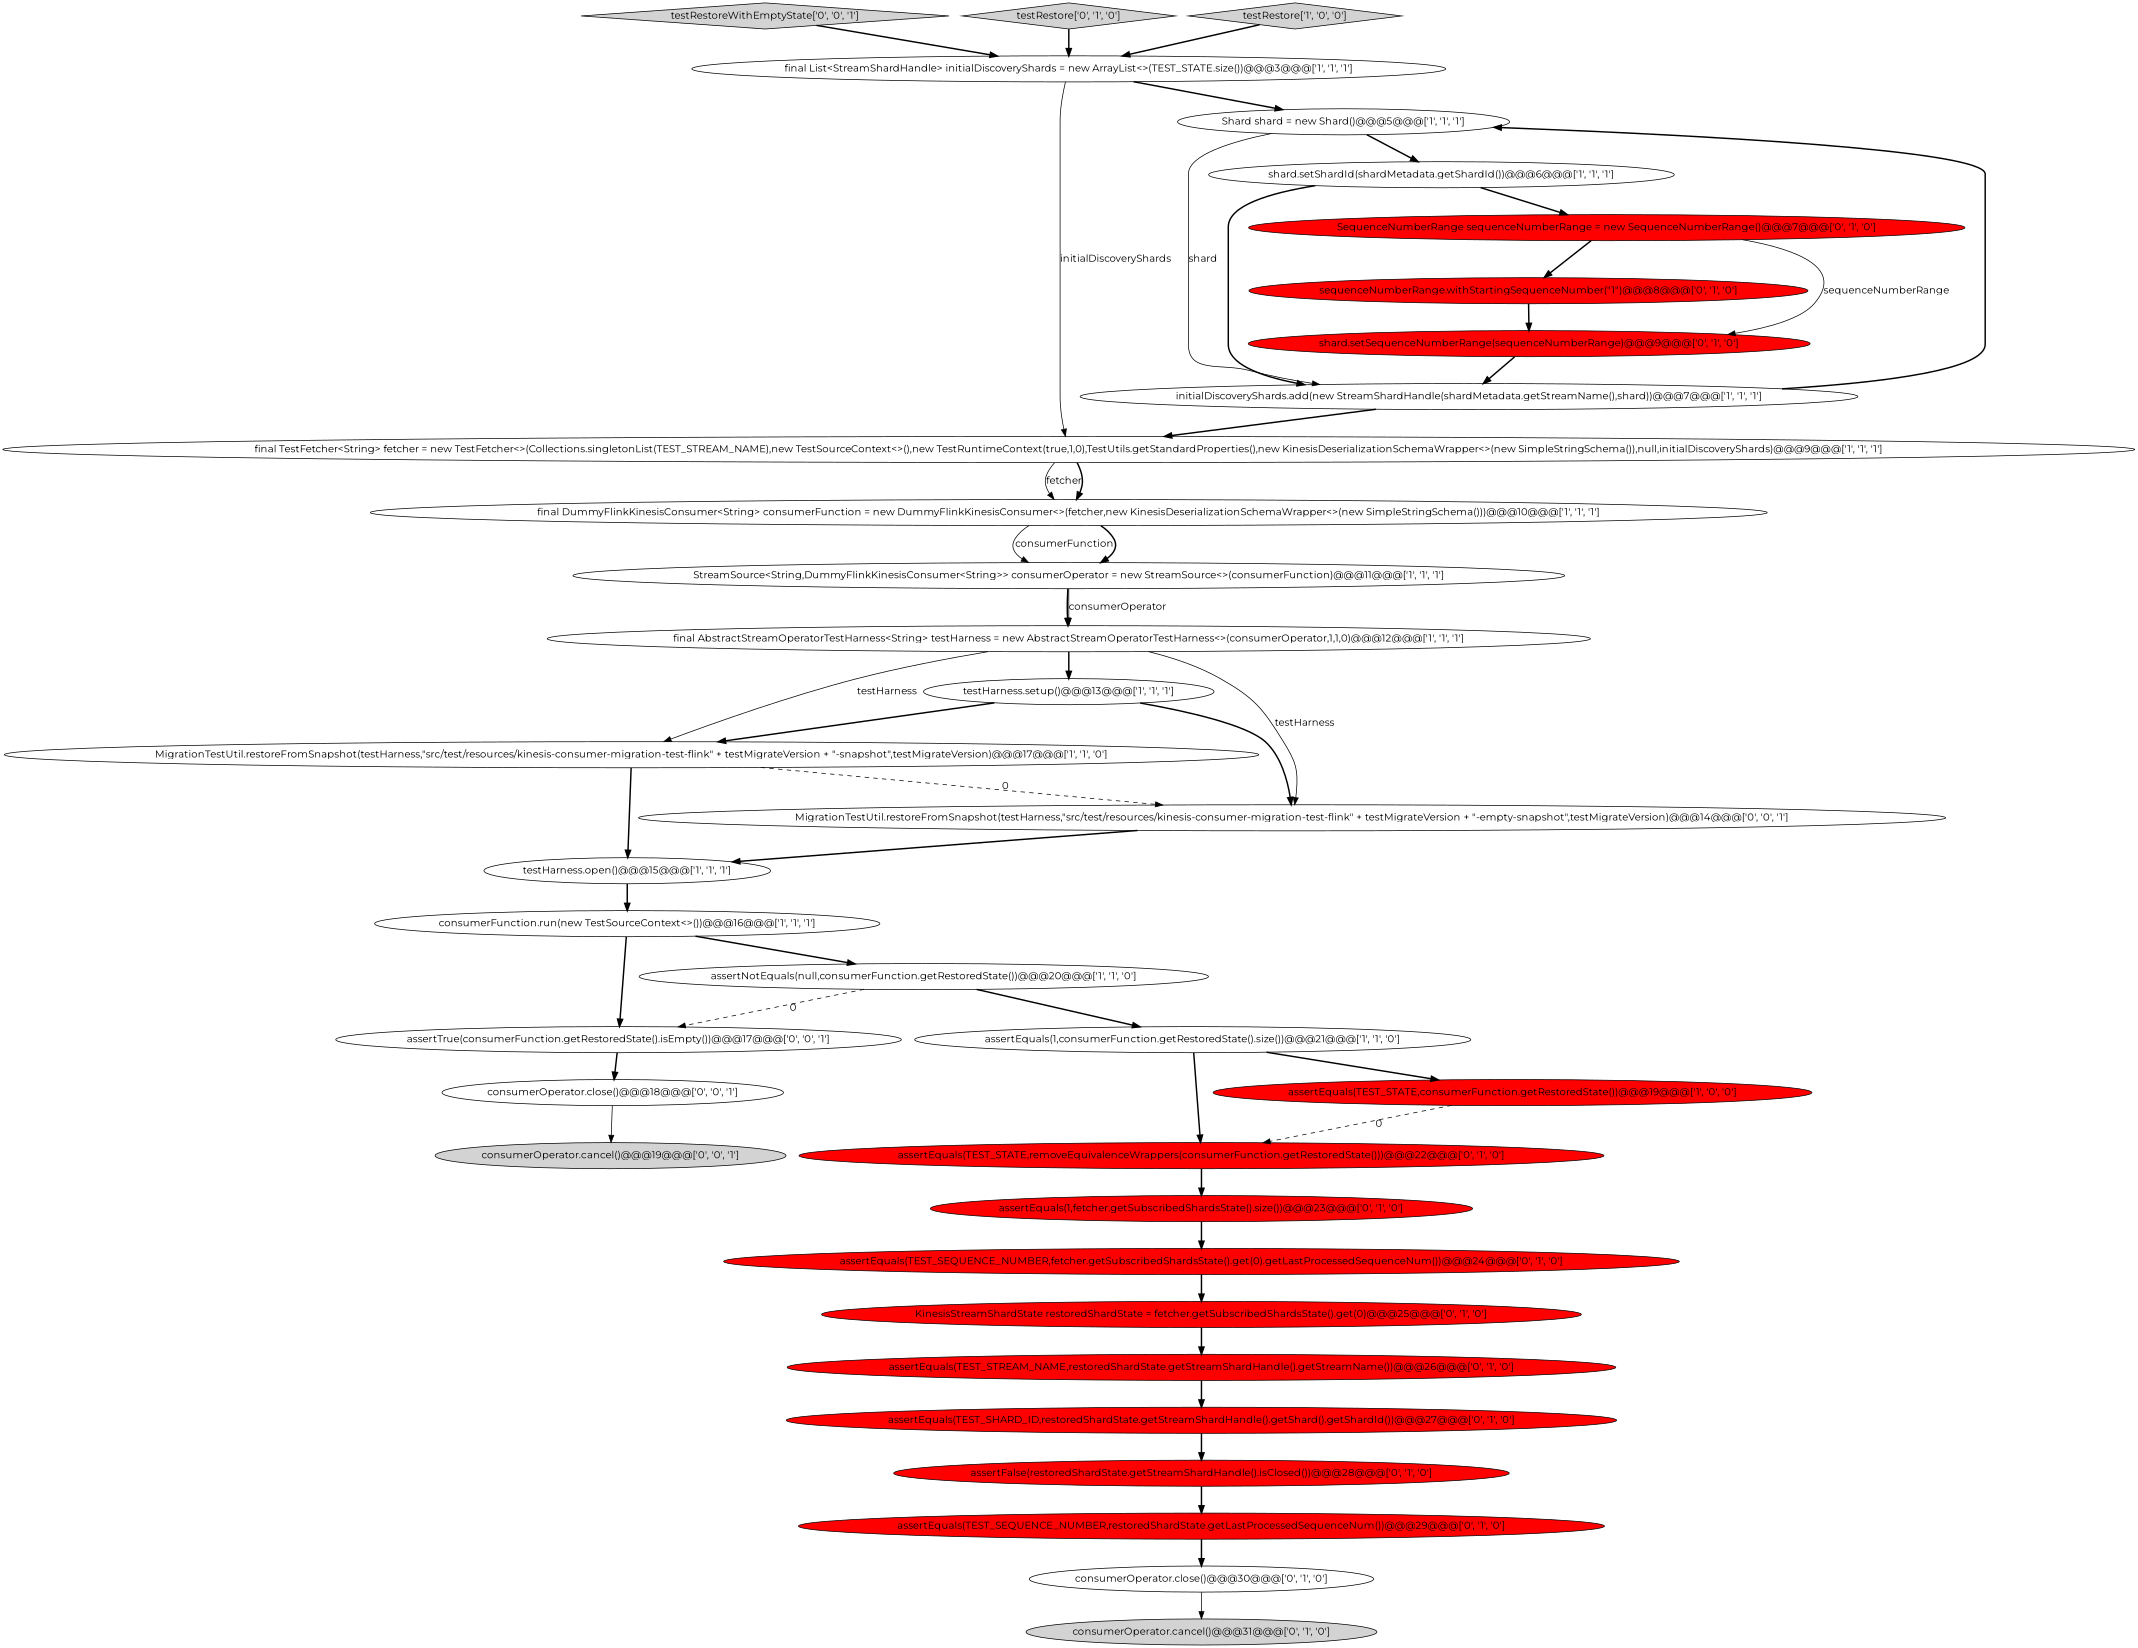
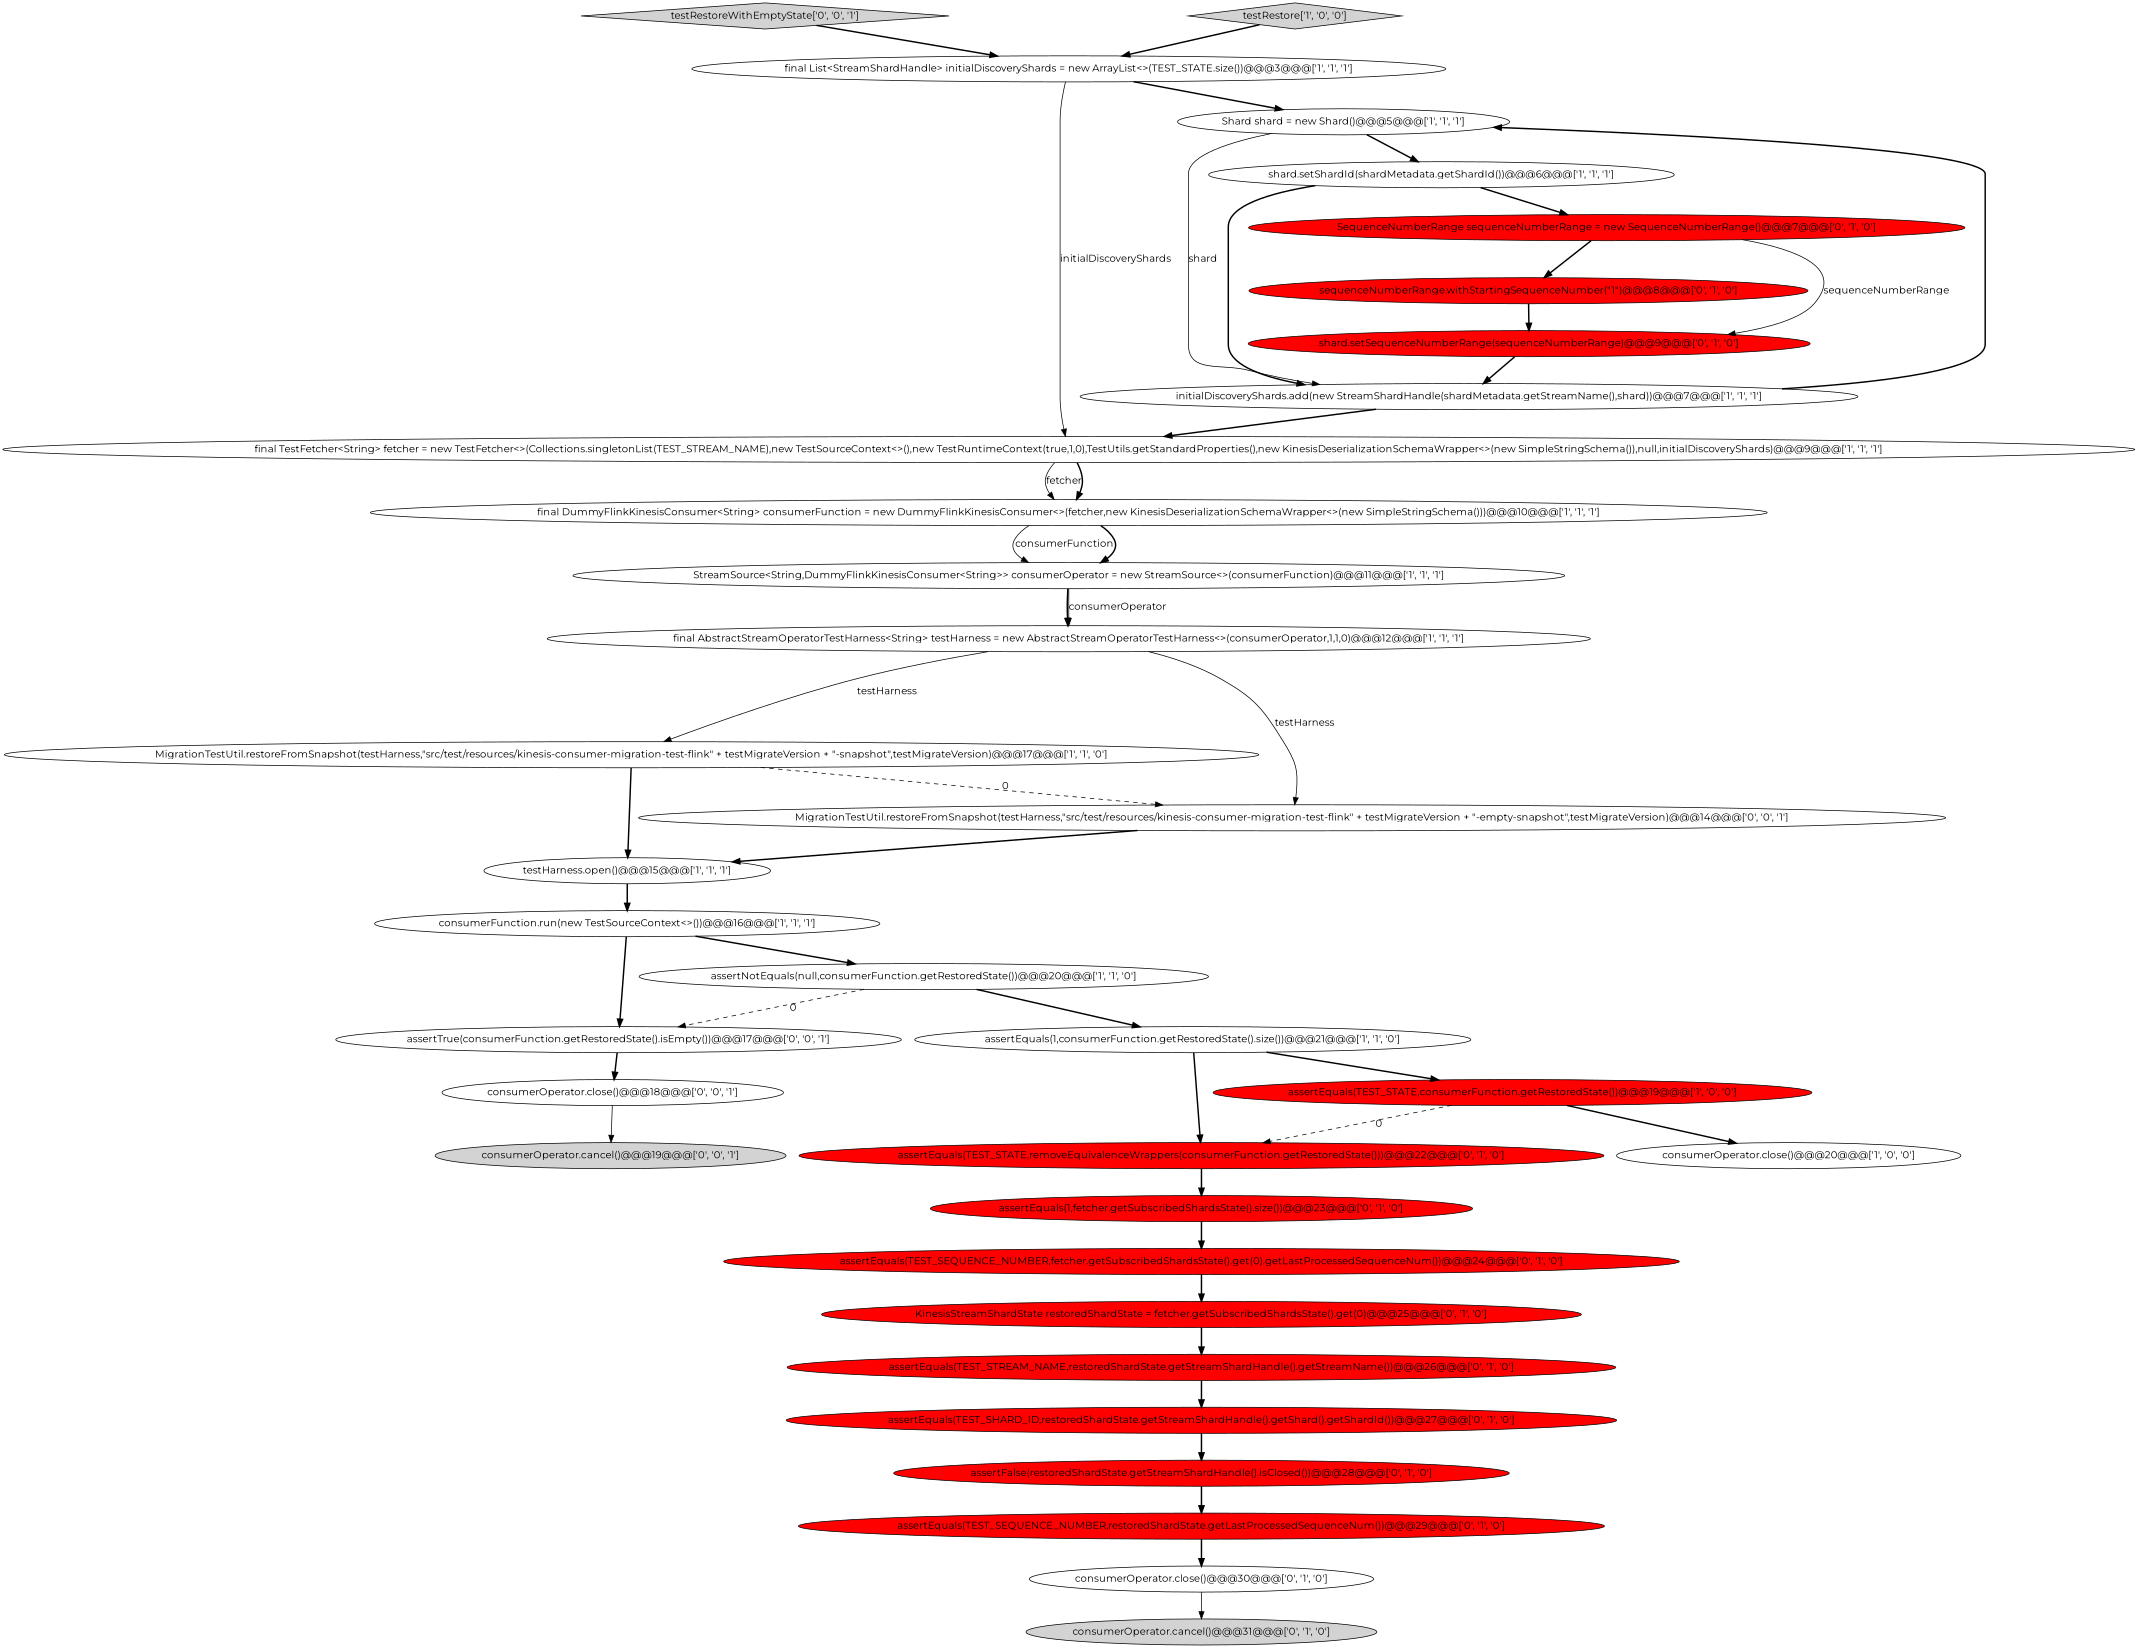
(1069, 16) -> none
(1069, 692) -> none
none -> (1789, 1156)
